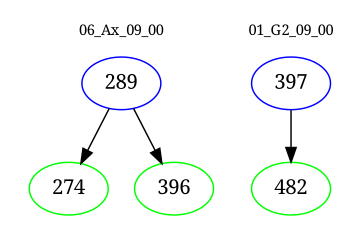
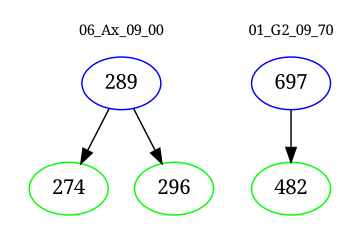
(291, 31) -> (291, 31)
(291, 83) -> (291, 83)
(174, 189) -> (174, 189)
